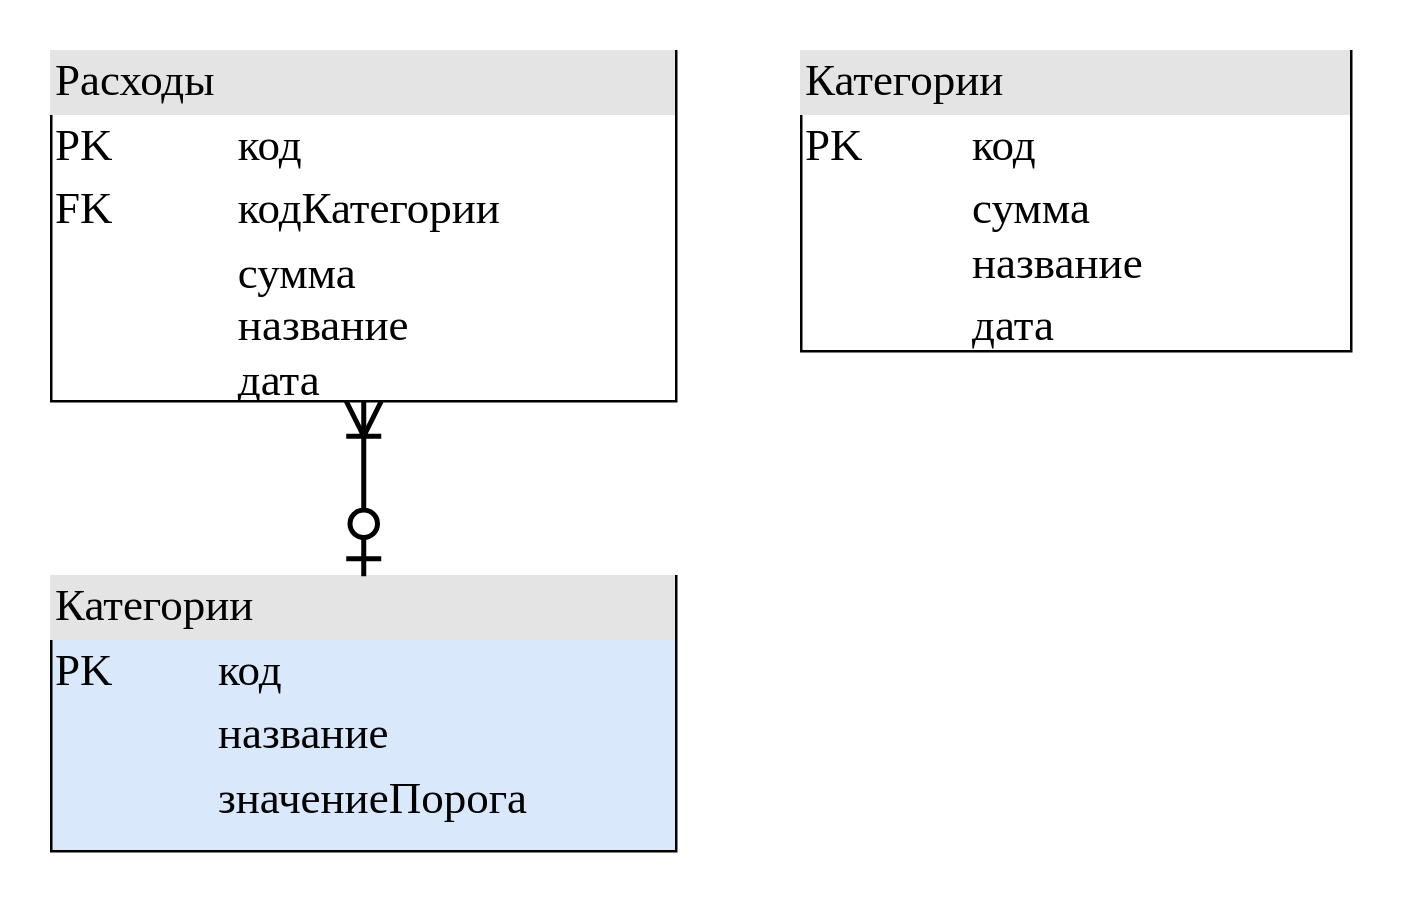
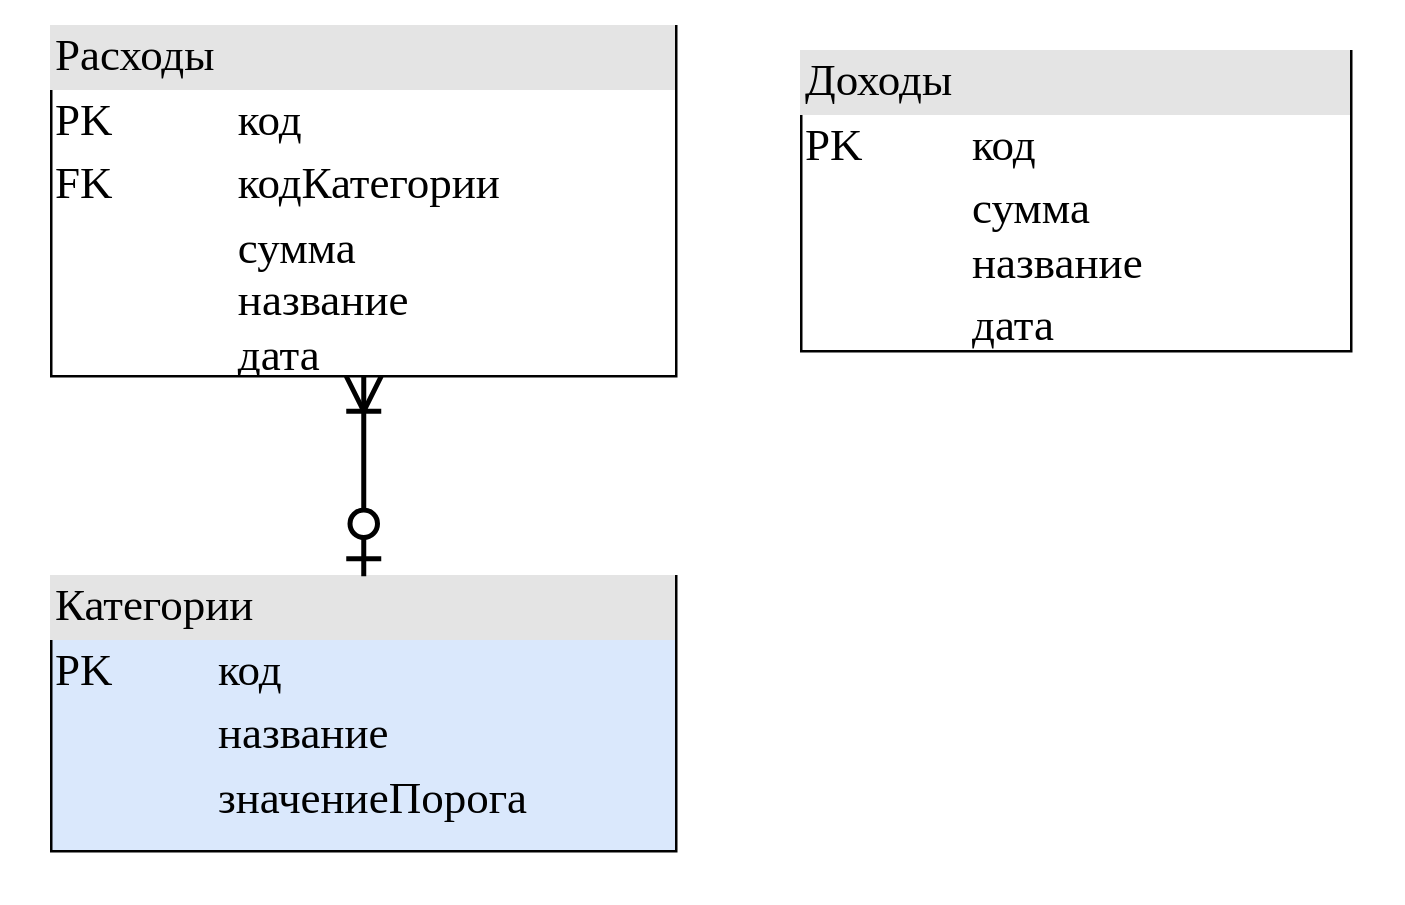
(877, 141) -> (868, 141)
(364, 226) -> (364, 201)
